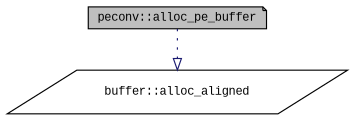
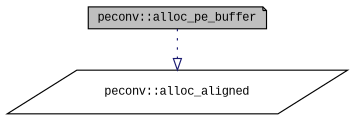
(177, 92) -> (177, 92)
